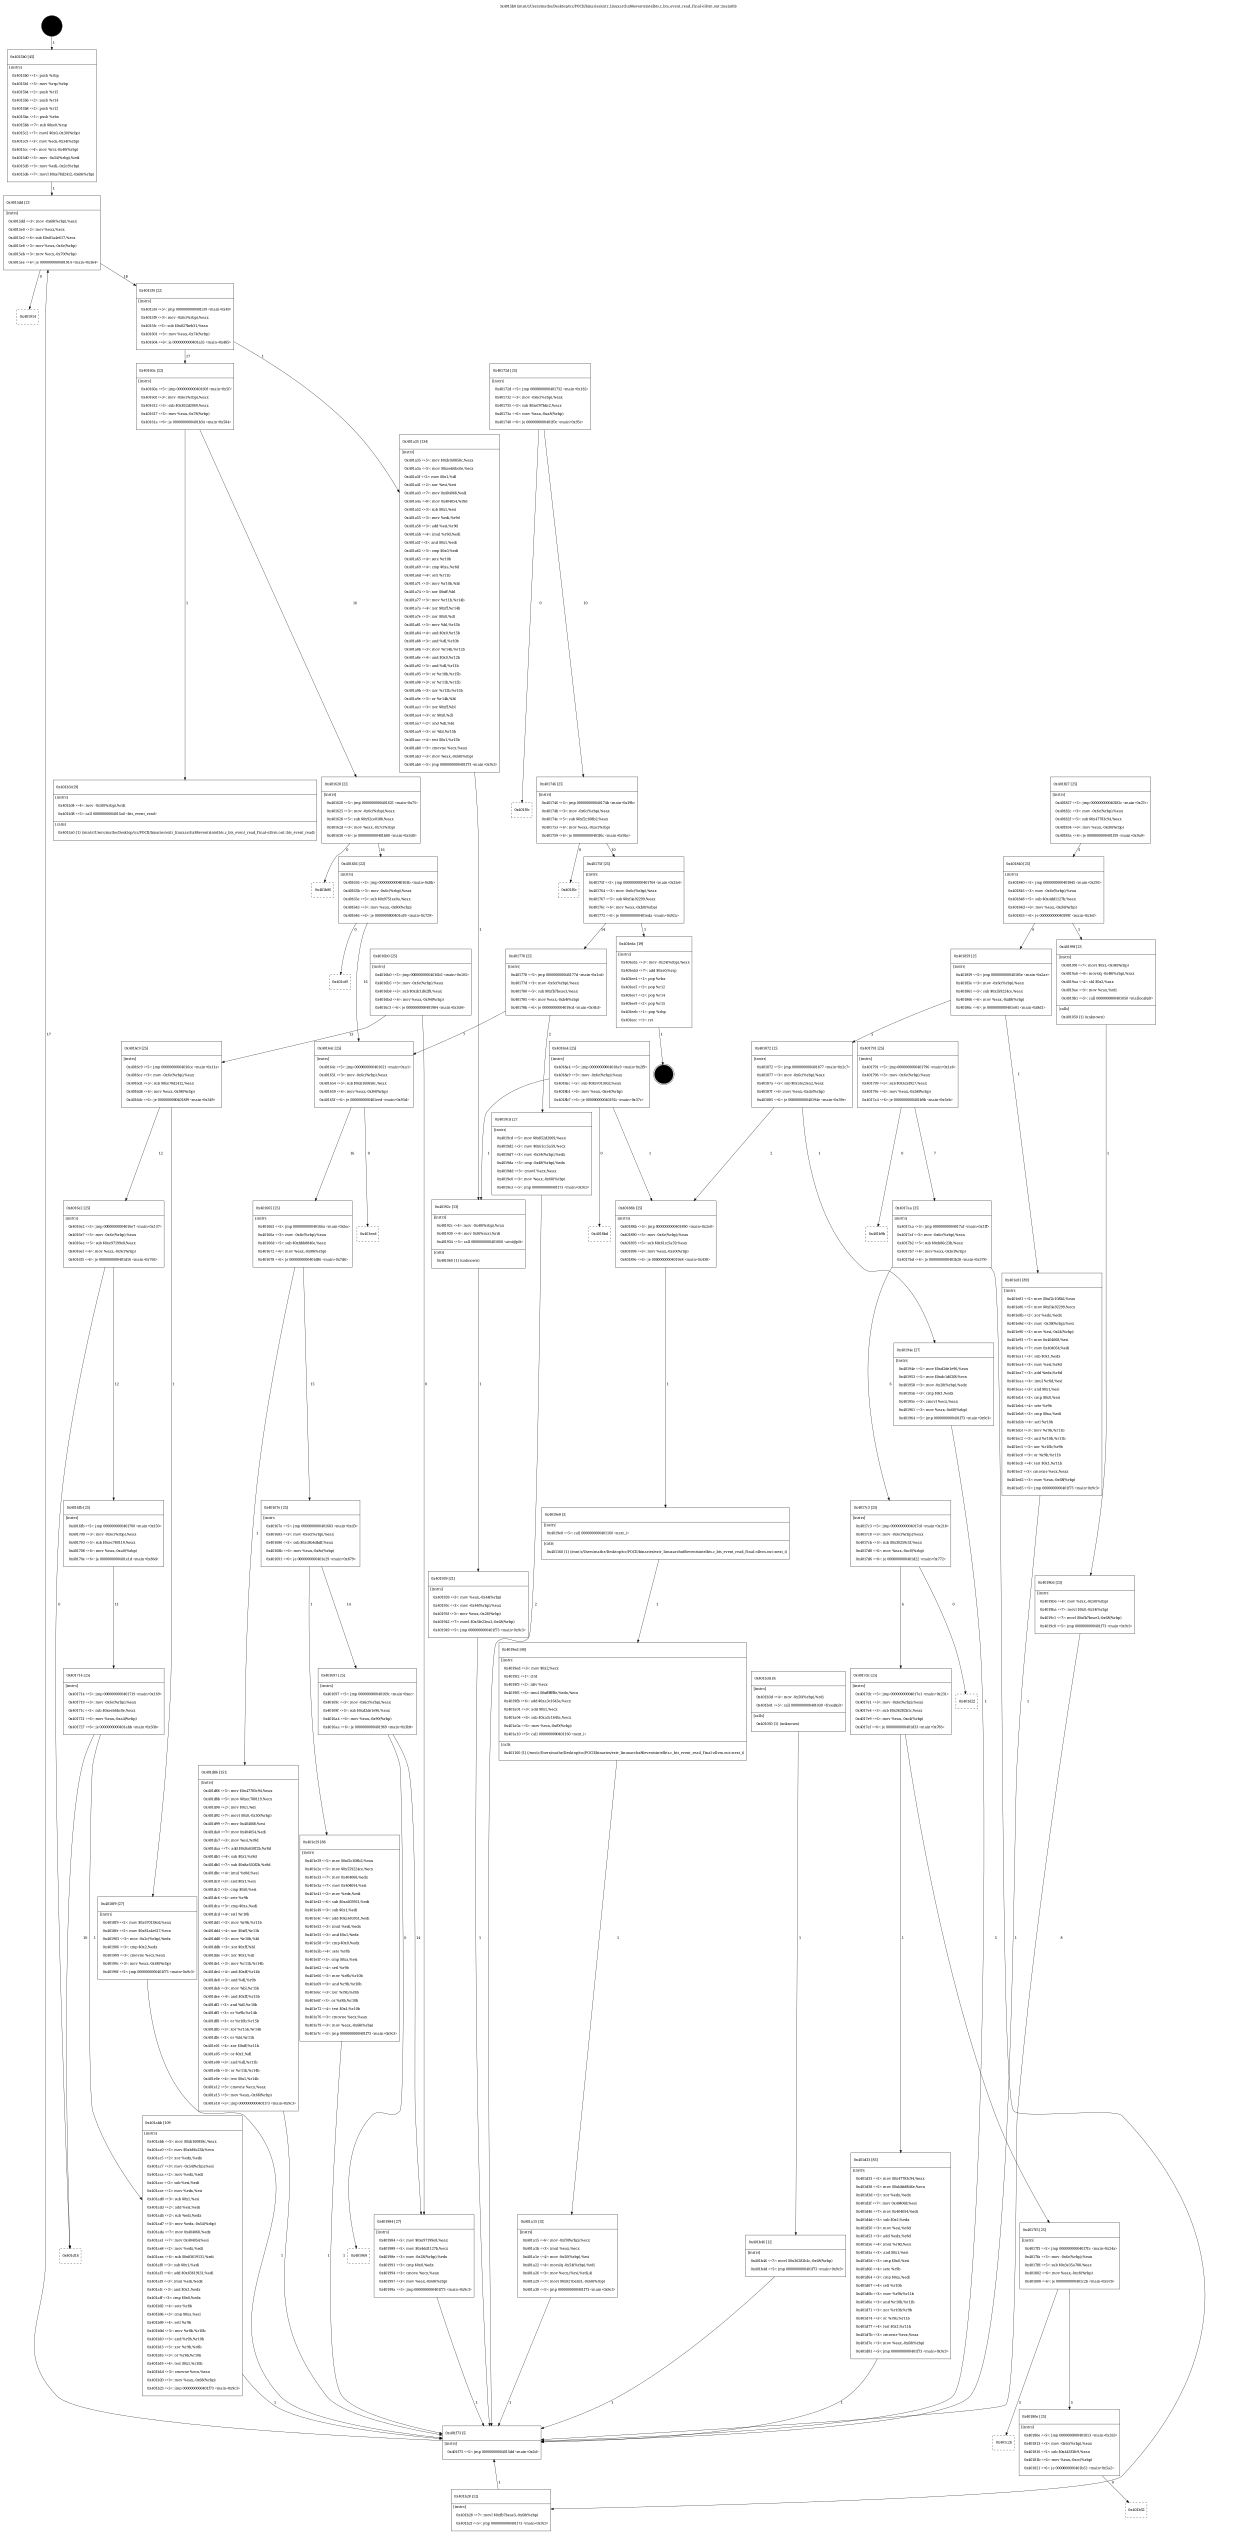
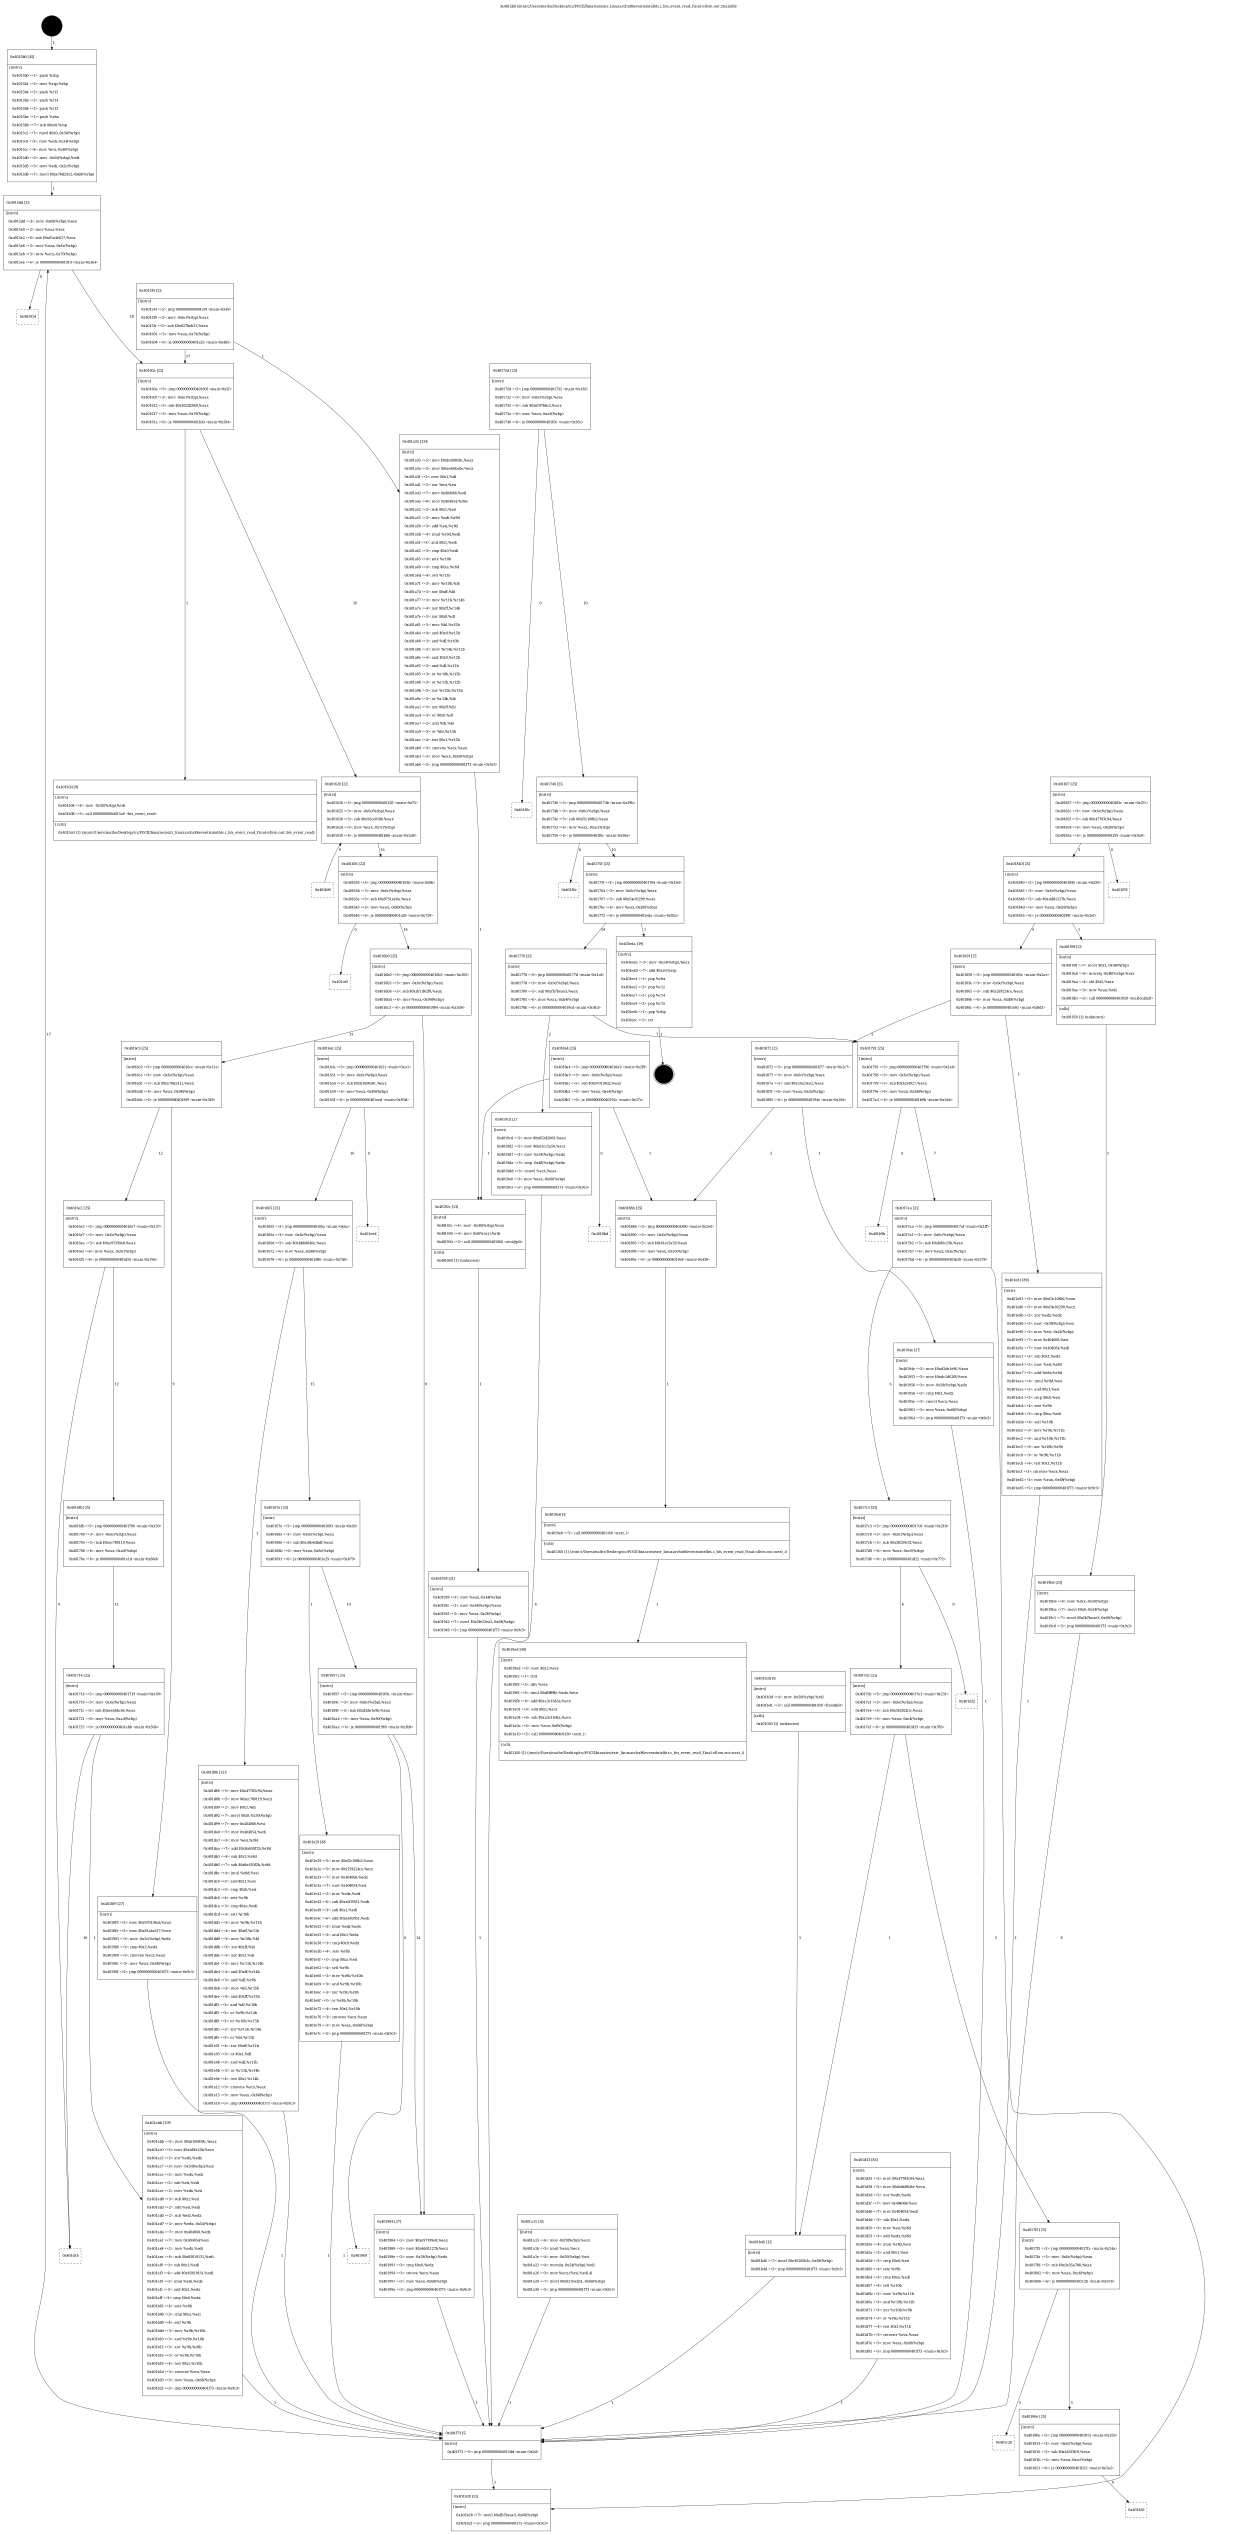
(117, 274) -> (103, 318)
(334, 859) -> (331, 863)
none -> (1119, 890)
(356, 980) -> (404, 935)
(461, 1033) -> (722, 1037)
(173, 1384) -> (173, 1384)
(535, 1605) -> (535, 1605)
(901, 1942) -> (847, 1984)
(594, 1986) -> none
(496, 2476) -> (492, 2473)
